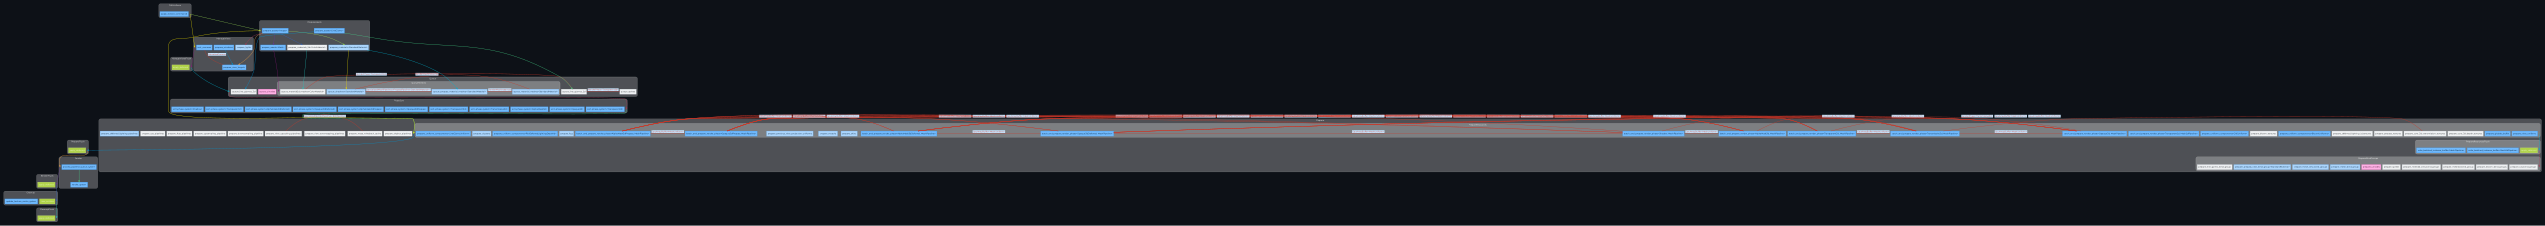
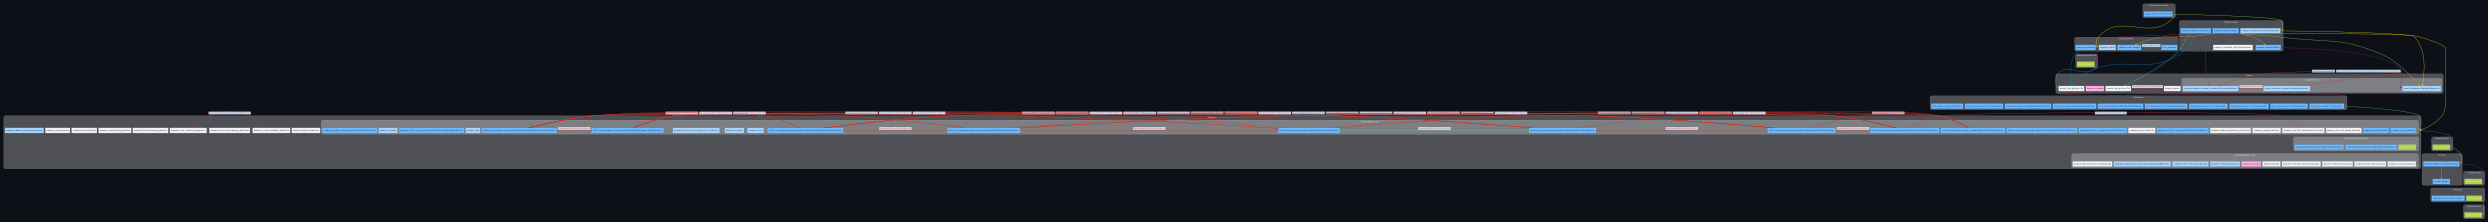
(175, 5) -> (2159, 5)
(317, 35) -> (2335, 42)
(274, 38) -> (2252, 37)
(229, 57) -> (2071, 66)
(415, 62) -> (2207, 46)
(303, 92) -> none
(605, 109) -> none
none -> (1487, 117)
none -> (1682, 130)
(365, 134) -> (271, 130)
(1702, 134) -> (1434, 130)
(2011, 134) -> none
(79, 167) -> (2441, 164)
(2215, 167) -> (2092, 164)
(2458, 167) -> (2338, 164)
